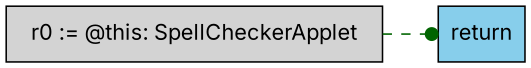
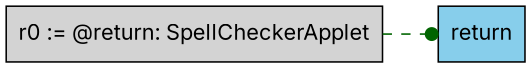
(194, 34) -> (194, 34)
